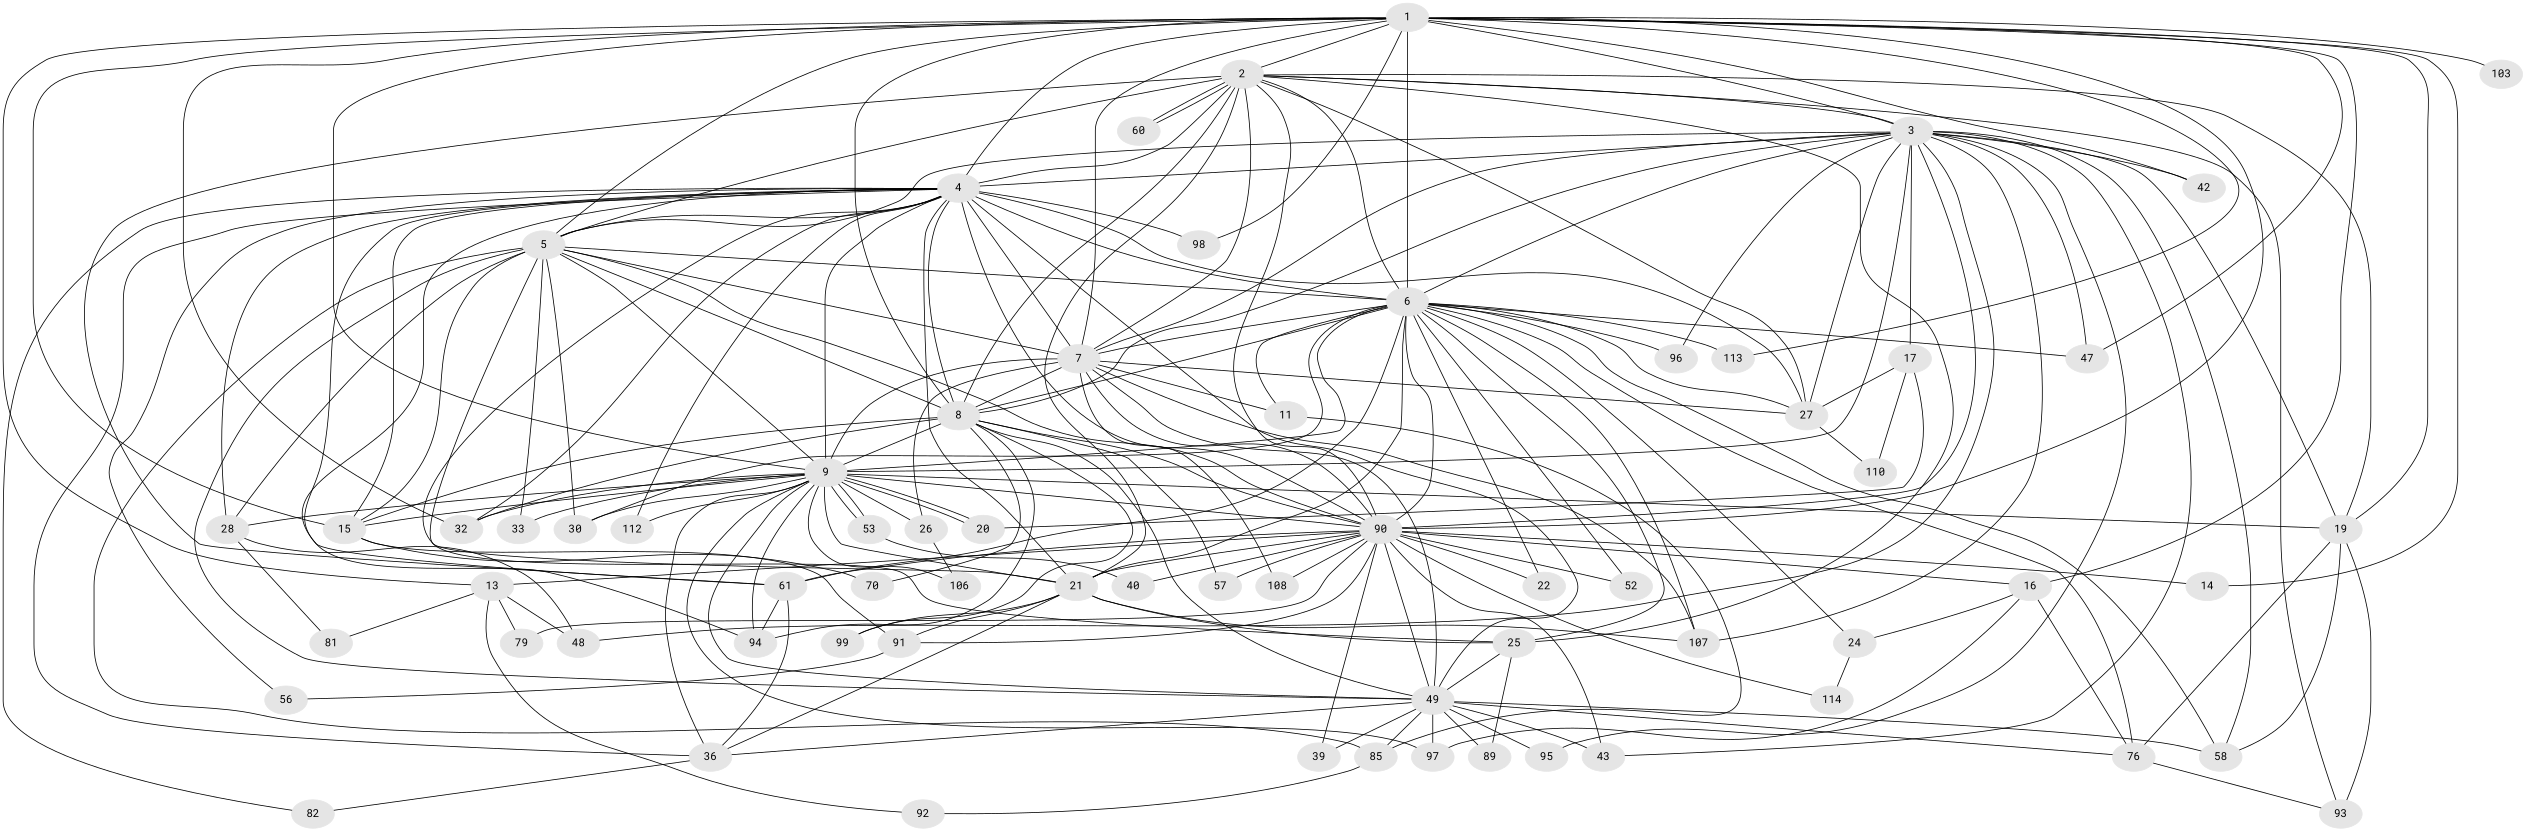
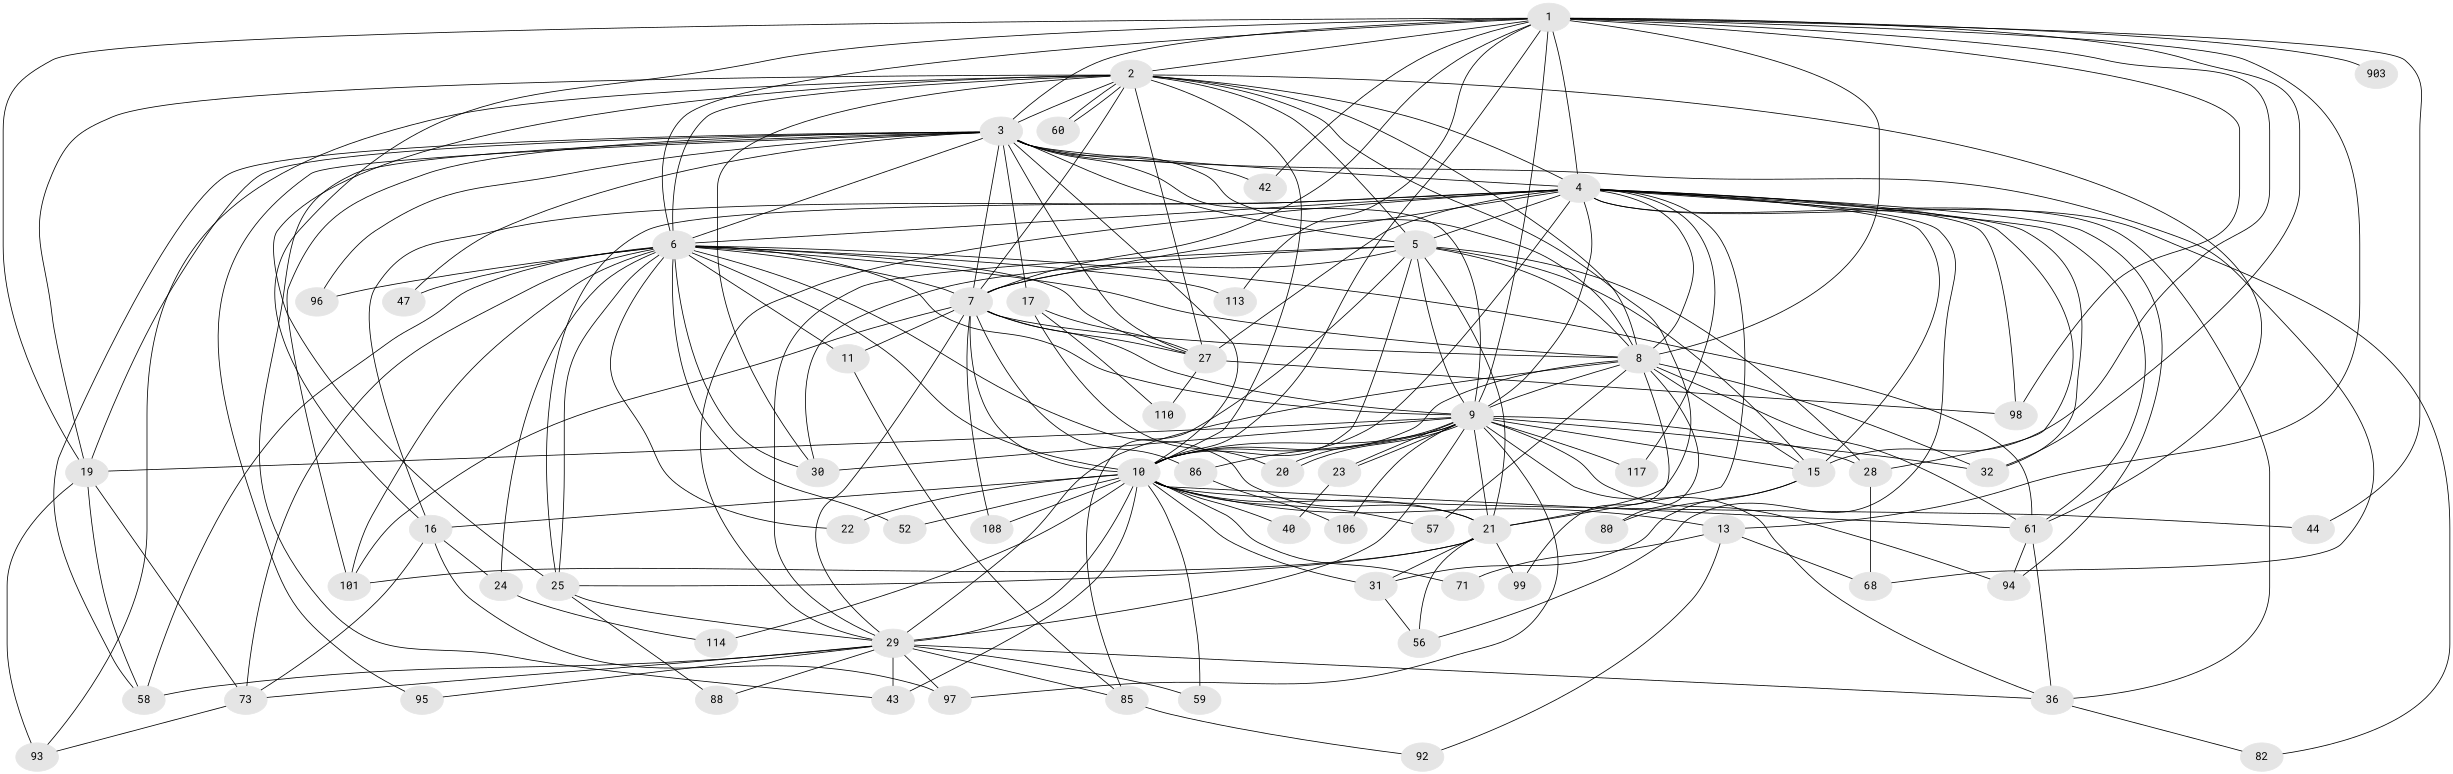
(946, 42) -> none
(2501, 74) -> (2376, 74)
(2327, 75) -> none
none -> (792, 127)
none -> (838, 204)
(975, 273) -> none
none -> (1591, 386)
(518, 529) -> none
(632, 529) -> (1637, 473)
(869, 529) -> (1340, 473)
(926, 529) -> (1196, 473)
(1381, 529) -> (1139, 473)
(872, 586) -> (1607, 529)
(2207, 586) -> (2313, 529)
(986, 602) -> (1828, 438)
(331, 643) -> none
(522, 643) -> (1463, 586)
(578, 643) -> (1871, 586)
(899, 643) -> (1376, 586)
(1698, 643) -> (349, 586)
(894, 673) -> (1429, 583)
(1433, 700) -> (893, 643)
(1319, 757) -> (1200, 700)
(1490, 757) -> (717, 700)
(2134, 757) -> (246, 700)
